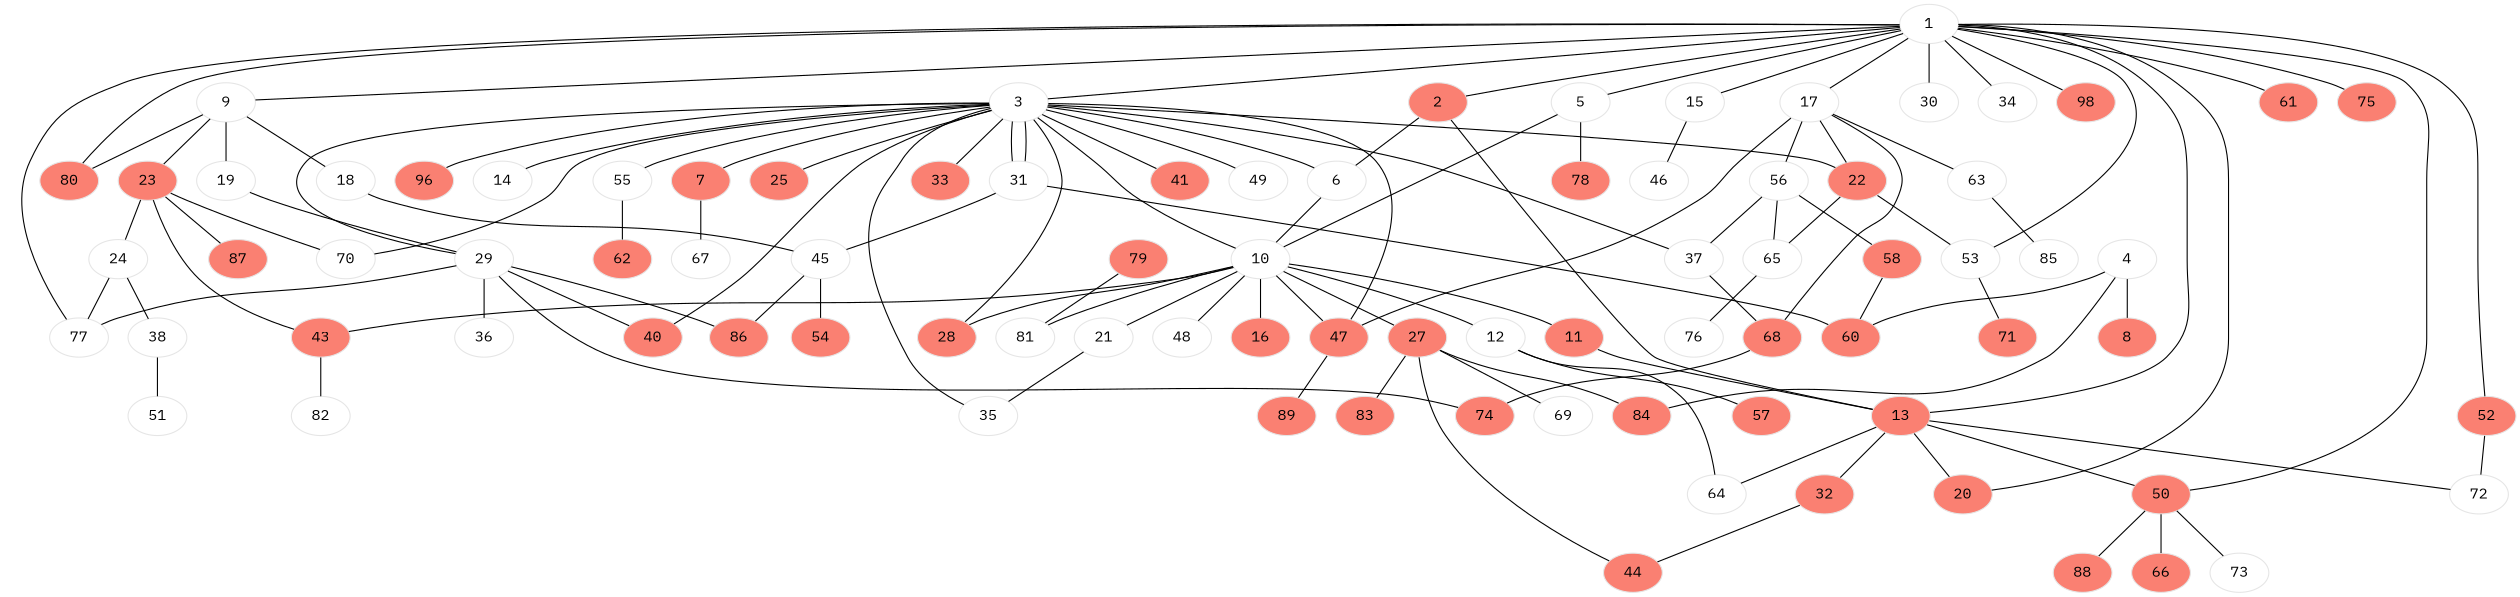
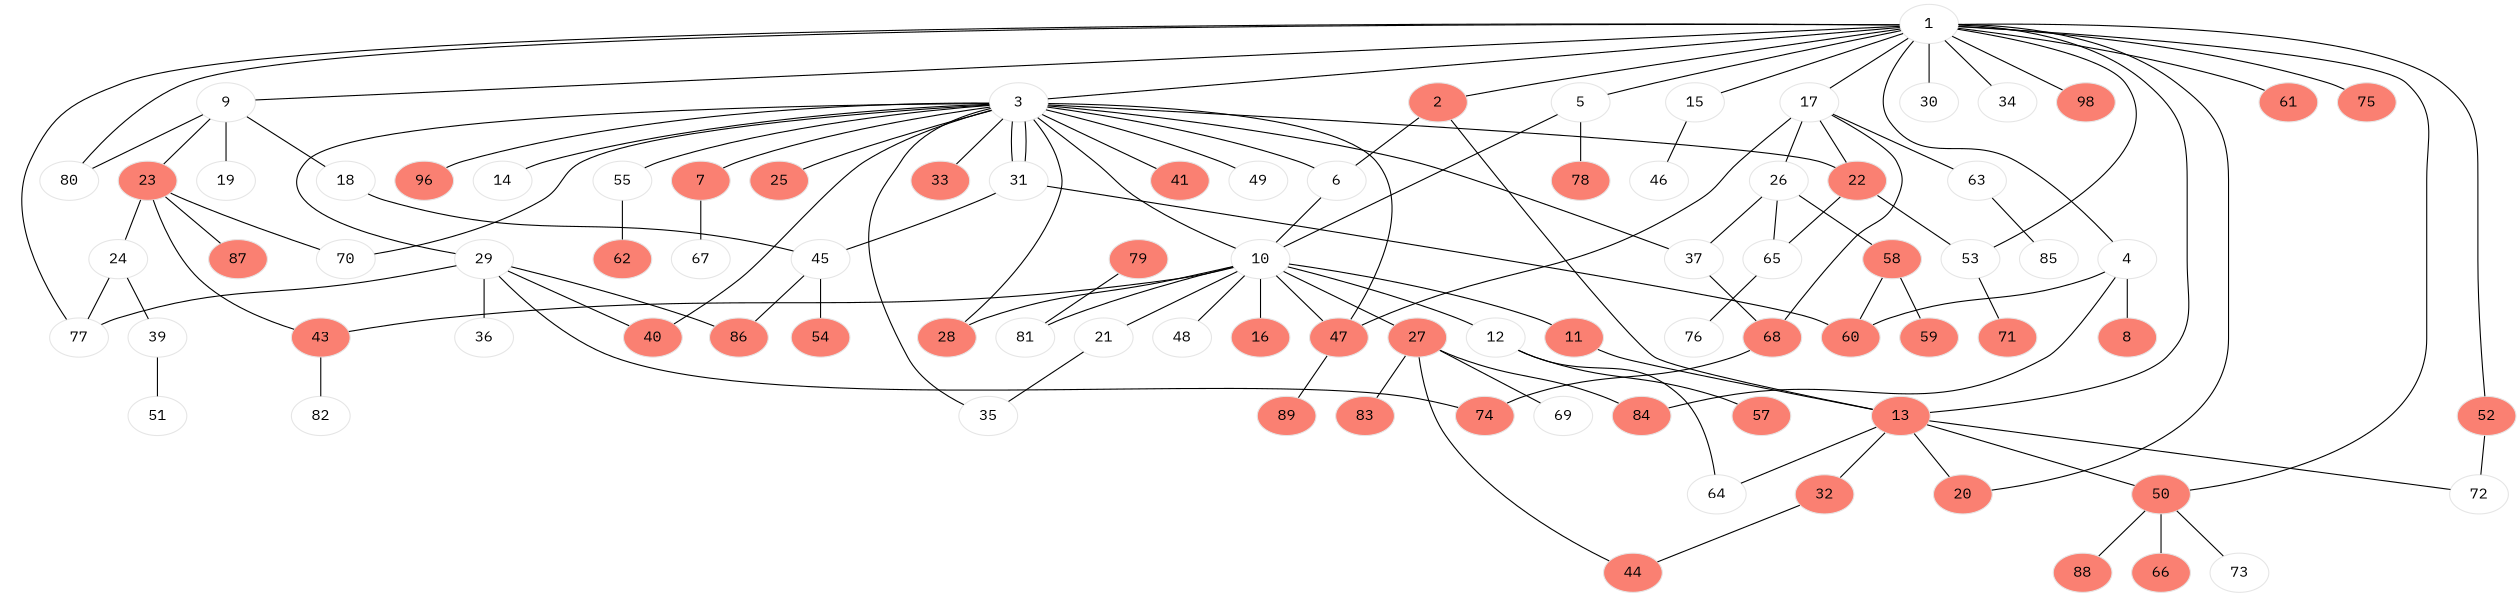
none -> (1967, 149)
(69, 181) -> (69, 181)
(1779, 181) -> (1779, 181)
(306, 212) -> none
(157, 338) -> (157, 338)
none -> (1929, 338)
